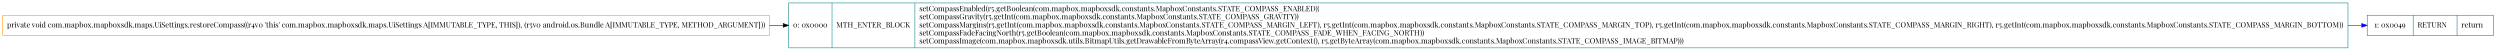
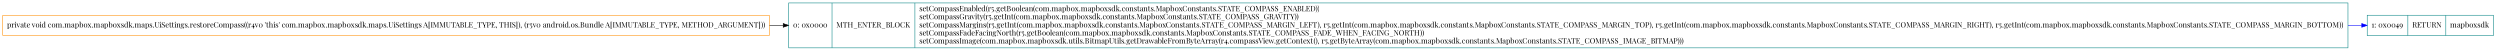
(2472, 25) -> (2470, 25)
